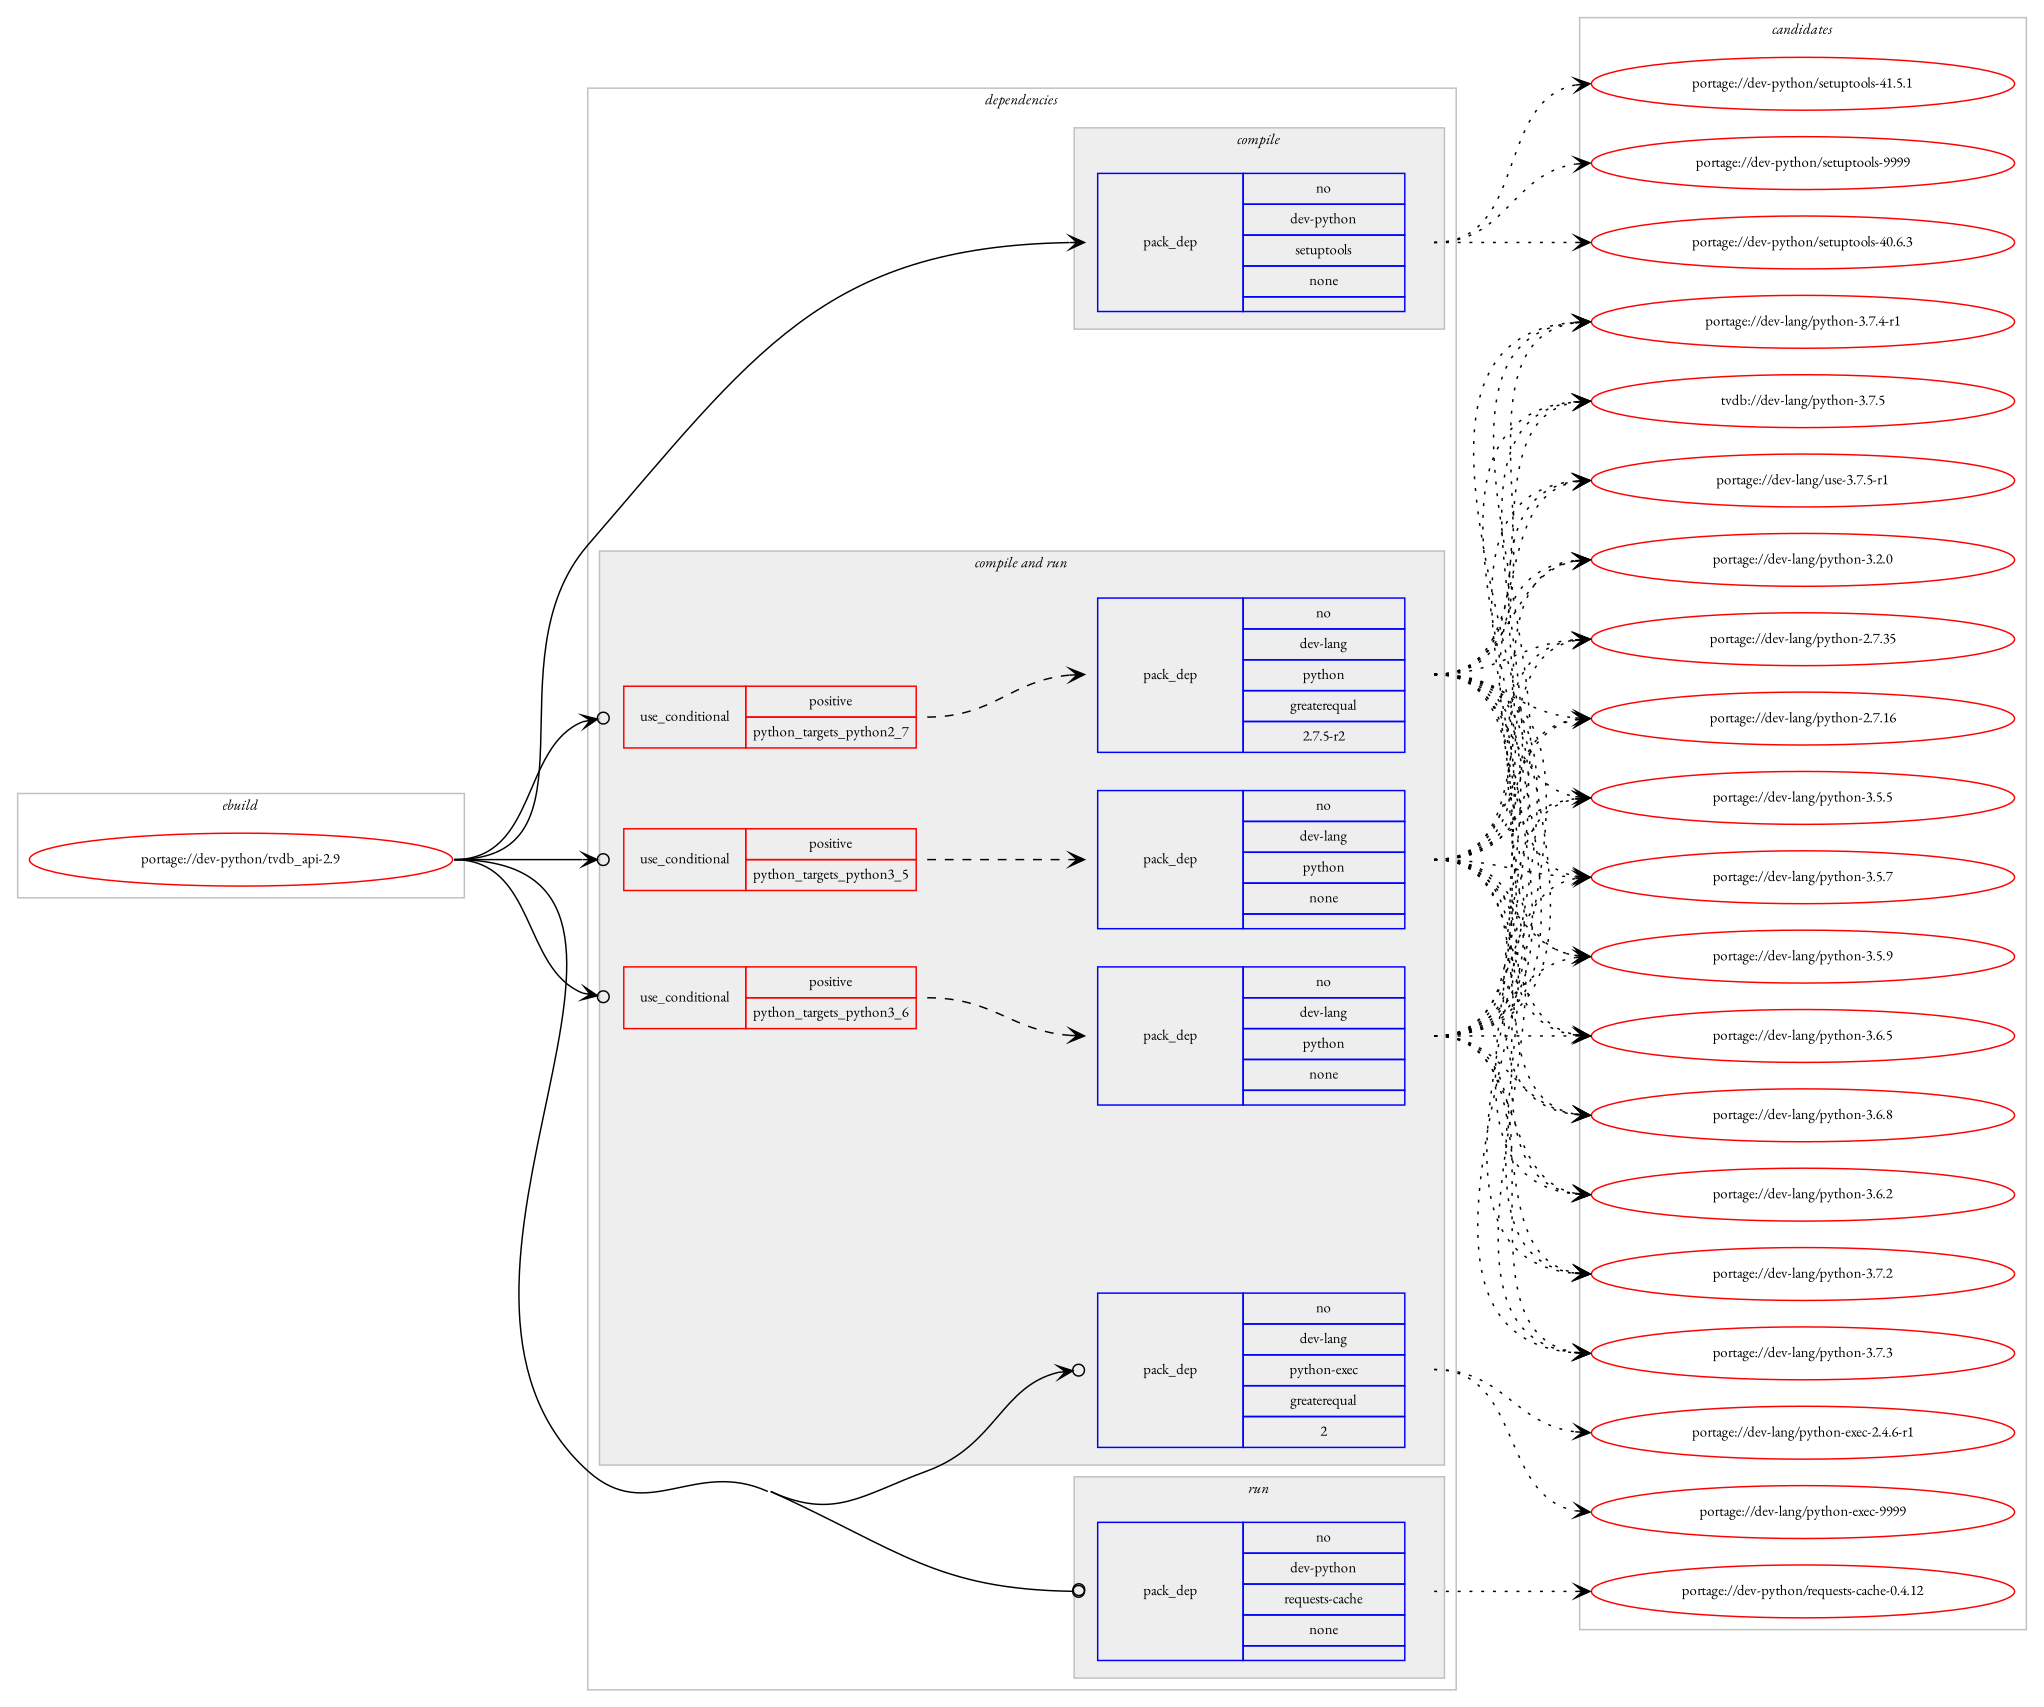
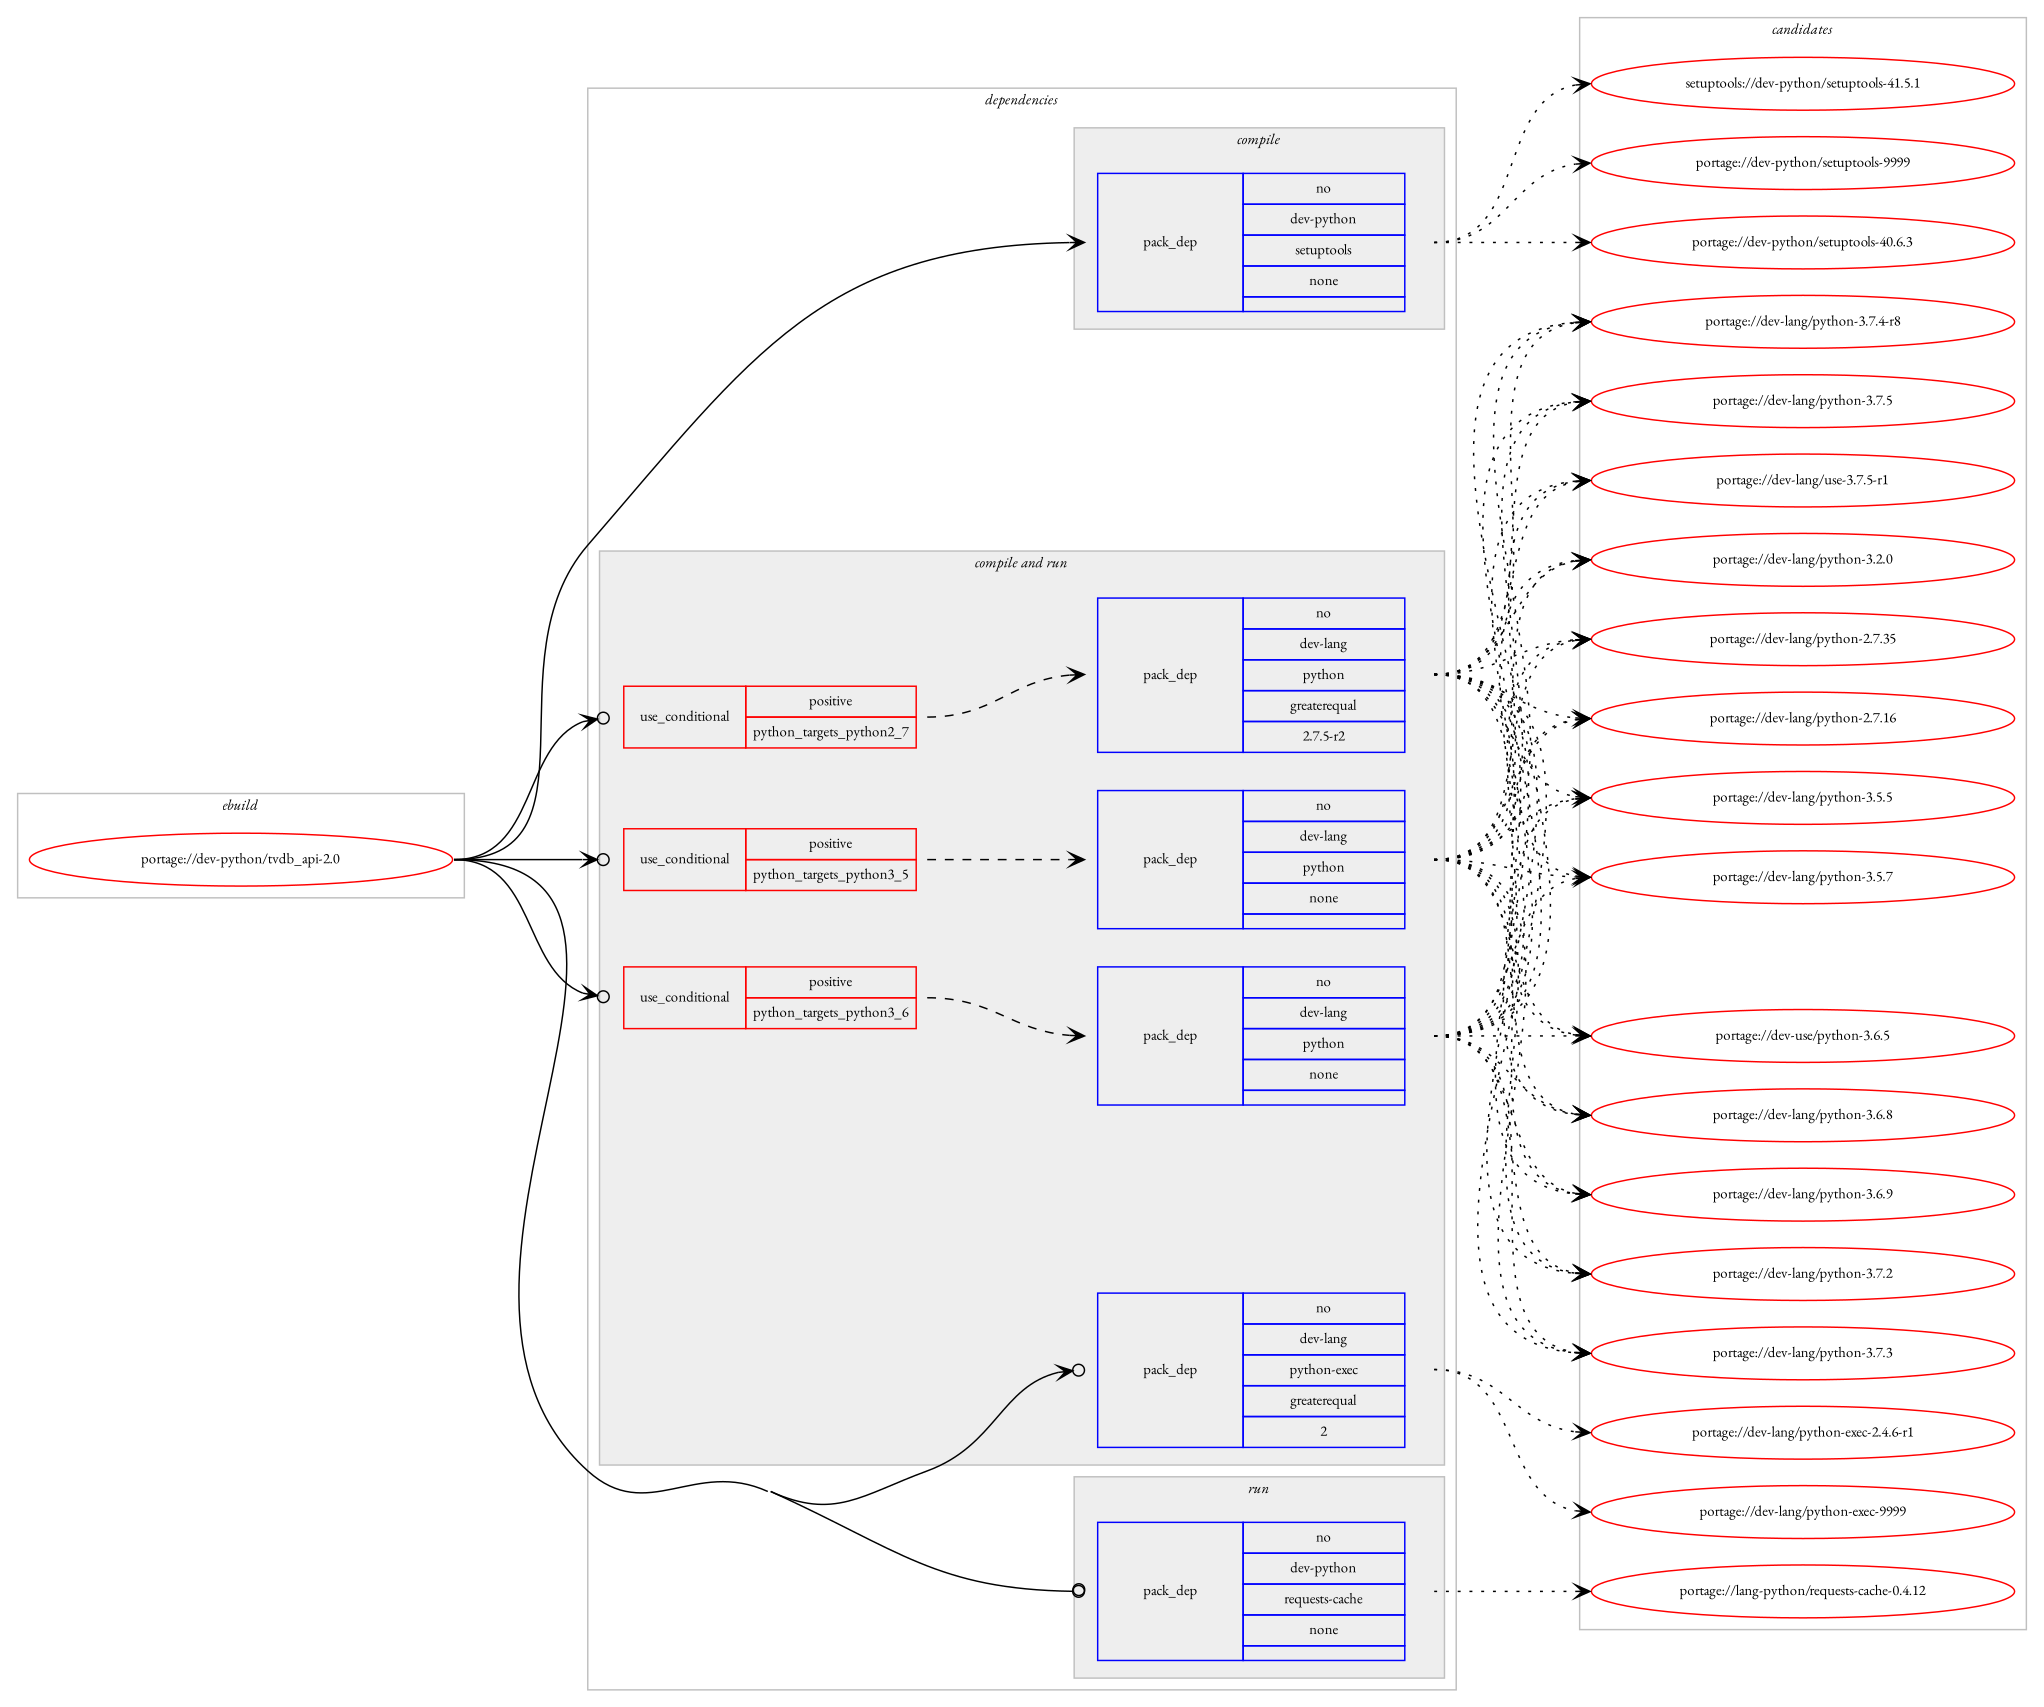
(1803, 84) -> (1803, 84)
(1803, 322) -> (1803, 322)
(1803, 401) -> (1803, 401)
(241, 860) -> (241, 860)
(1803, 957) -> none
(1803, 1036) -> (1803, 1036)
(1803, 1195) -> (1803, 1195)
(1803, 1591) -> (1803, 1591)
